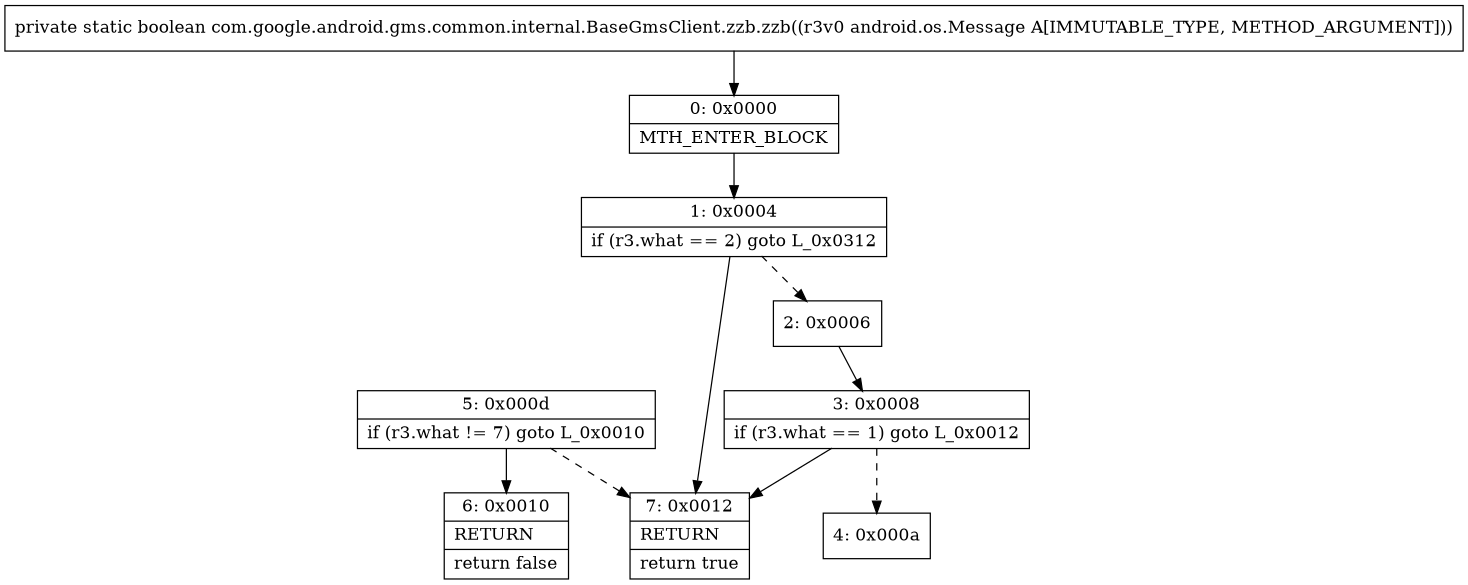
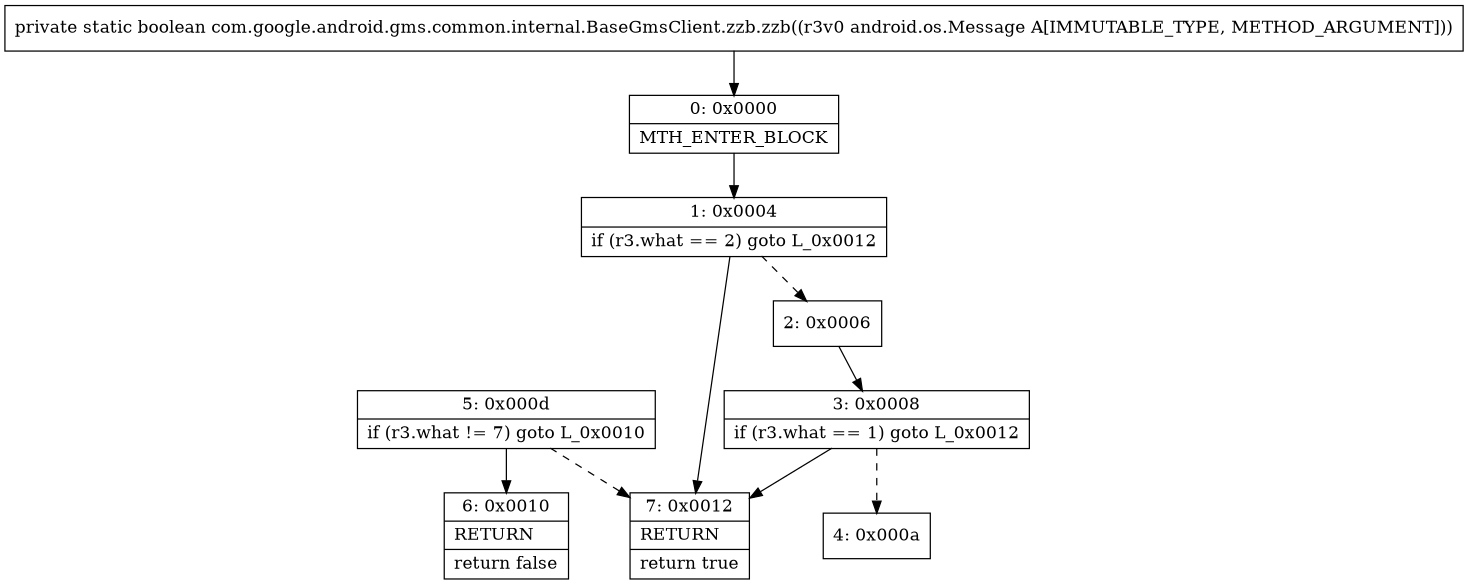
(734, 241) -> (734, 241)
